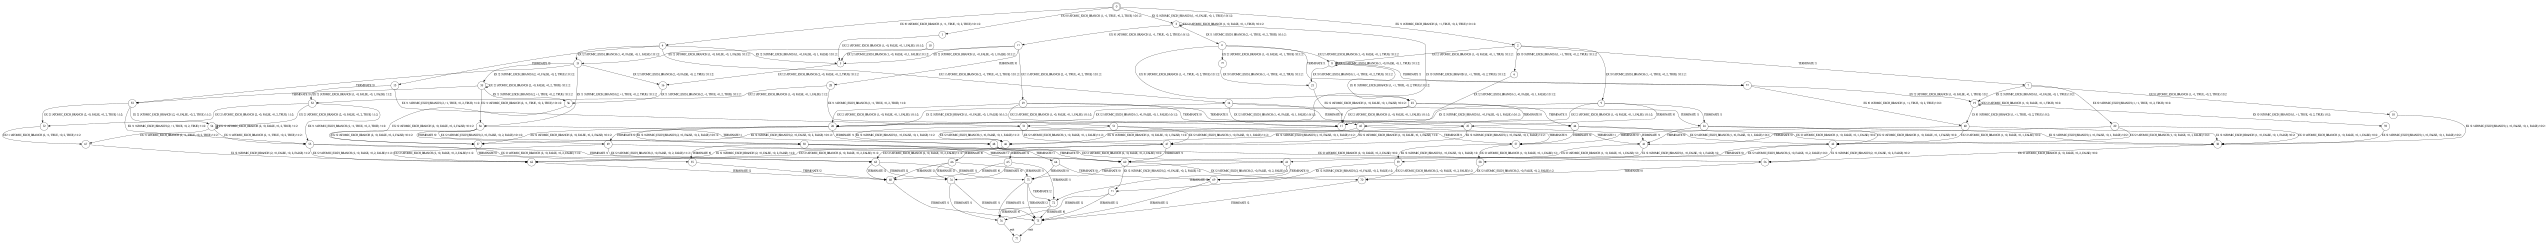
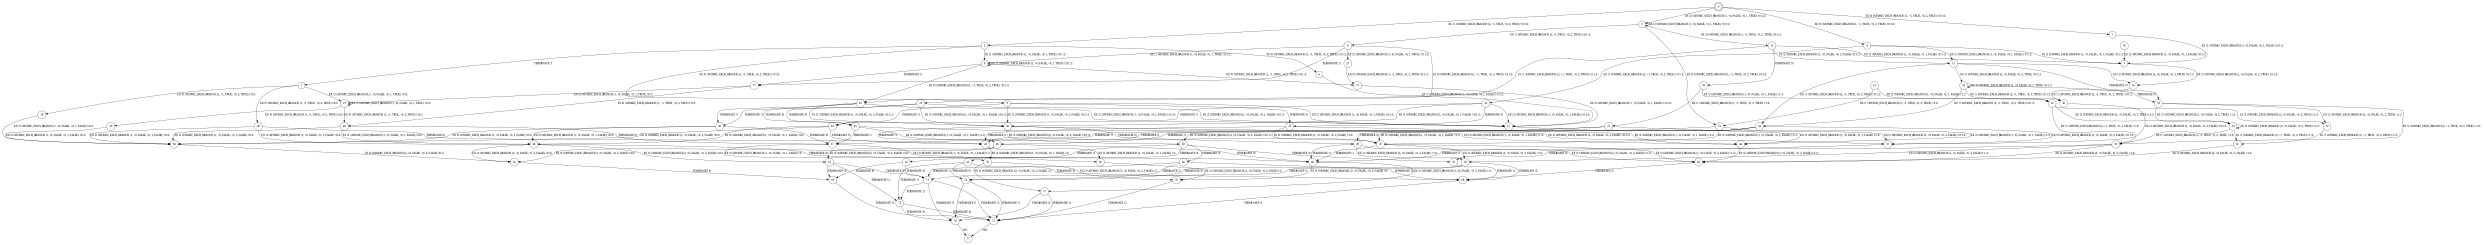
(529, 60) -> none
